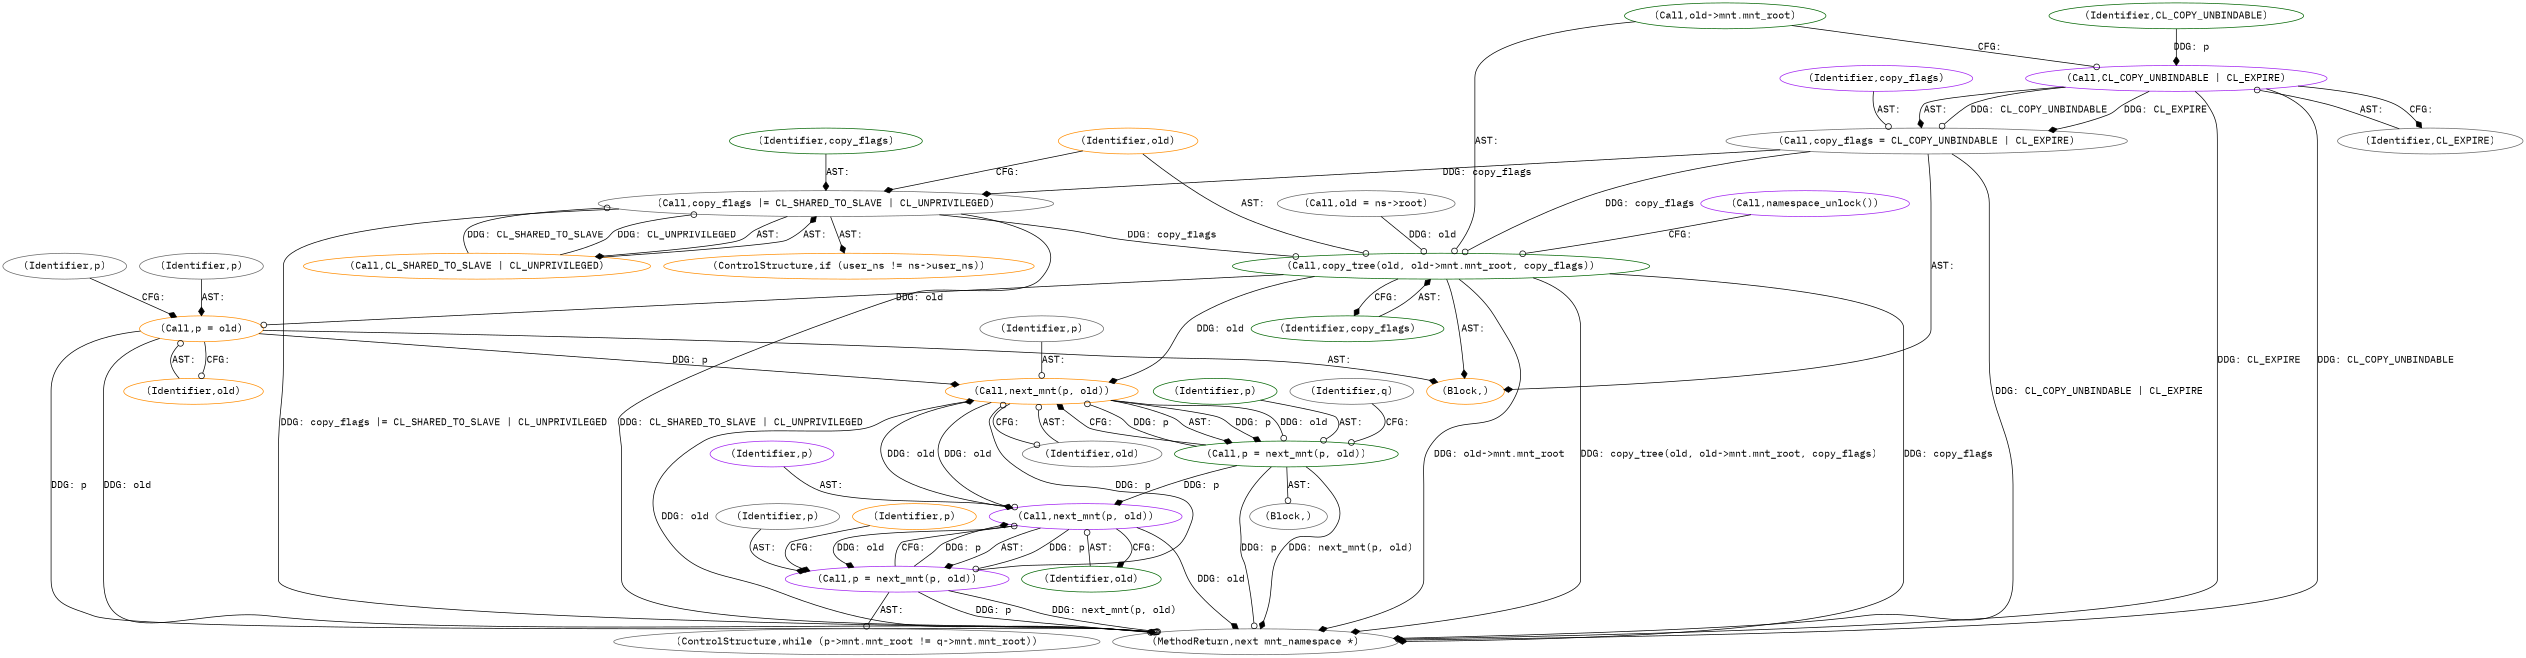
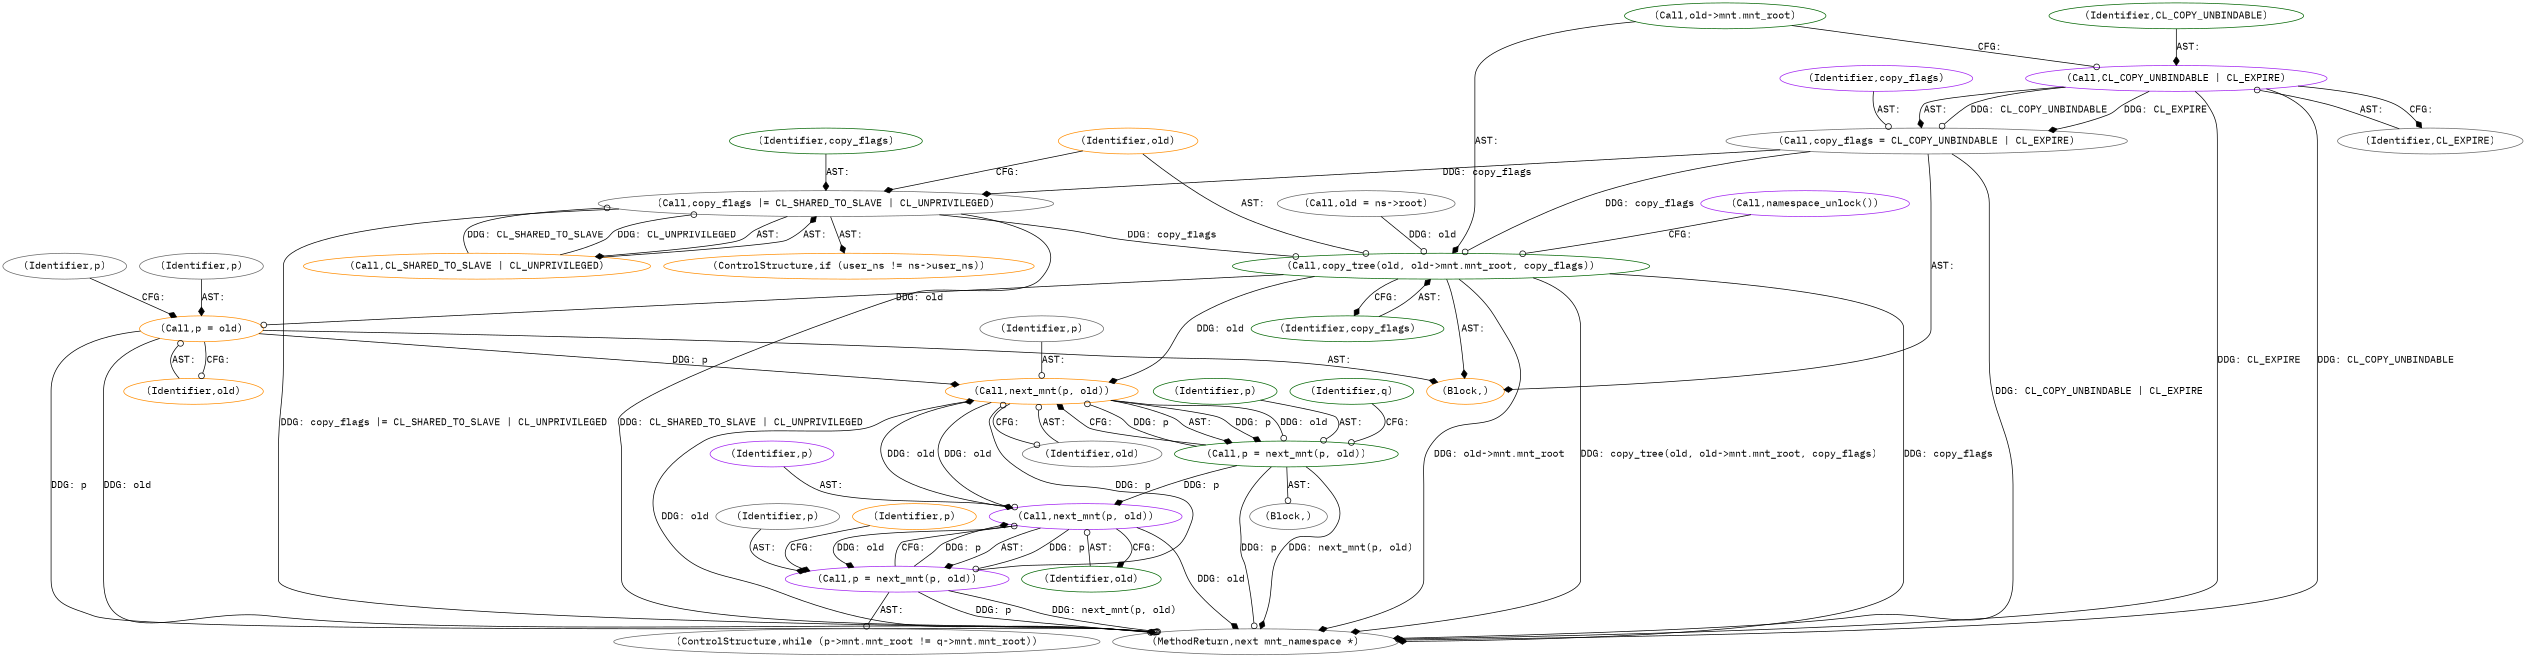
(2191, 47) -> (2191, 47)
(1475, 76) -> (1475, 76)
(1352, 391) -> (1352, 391)
